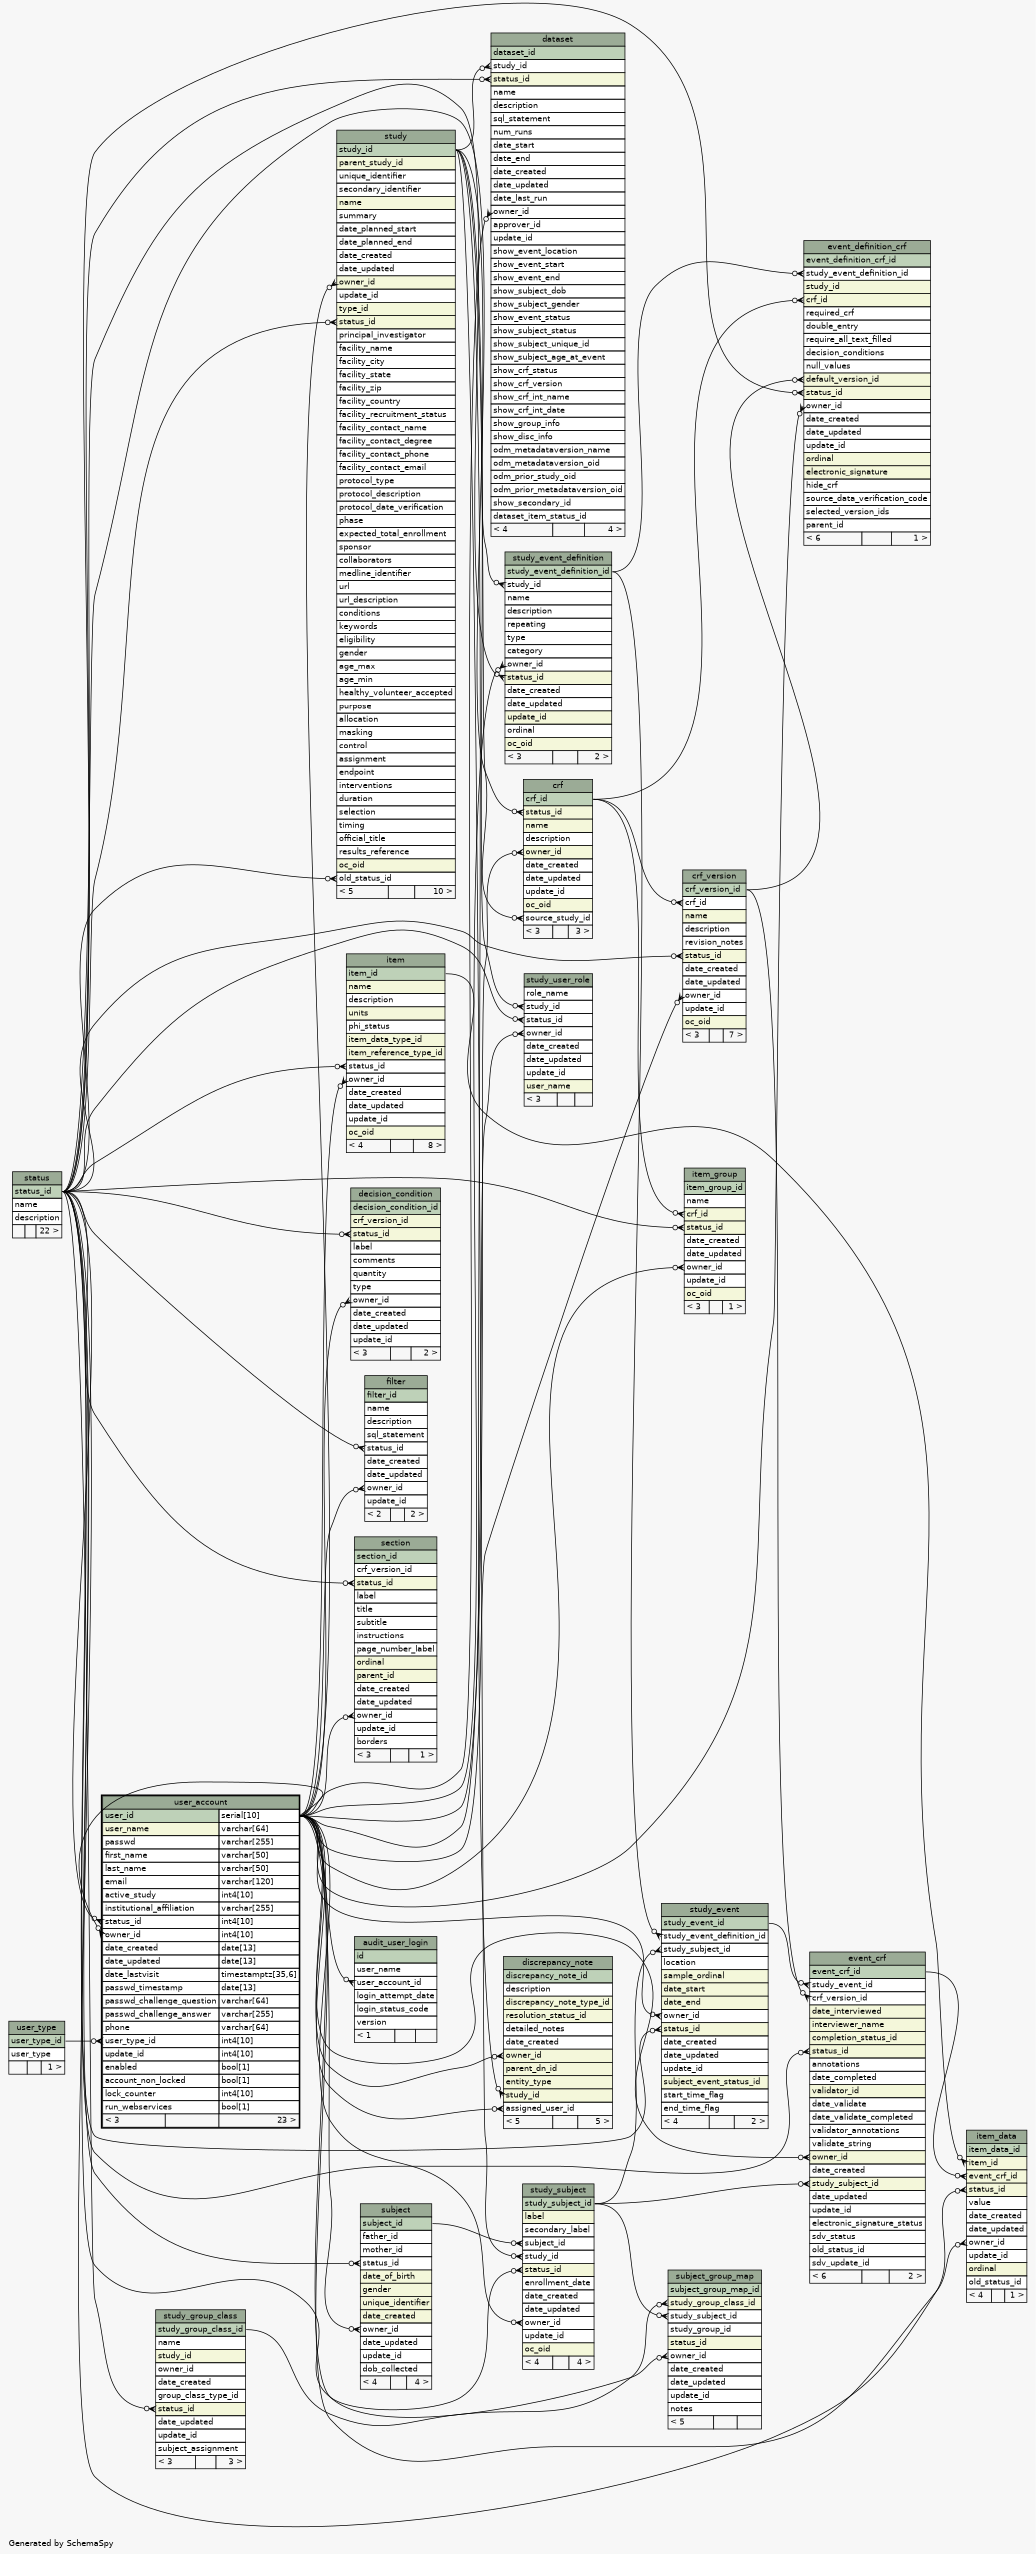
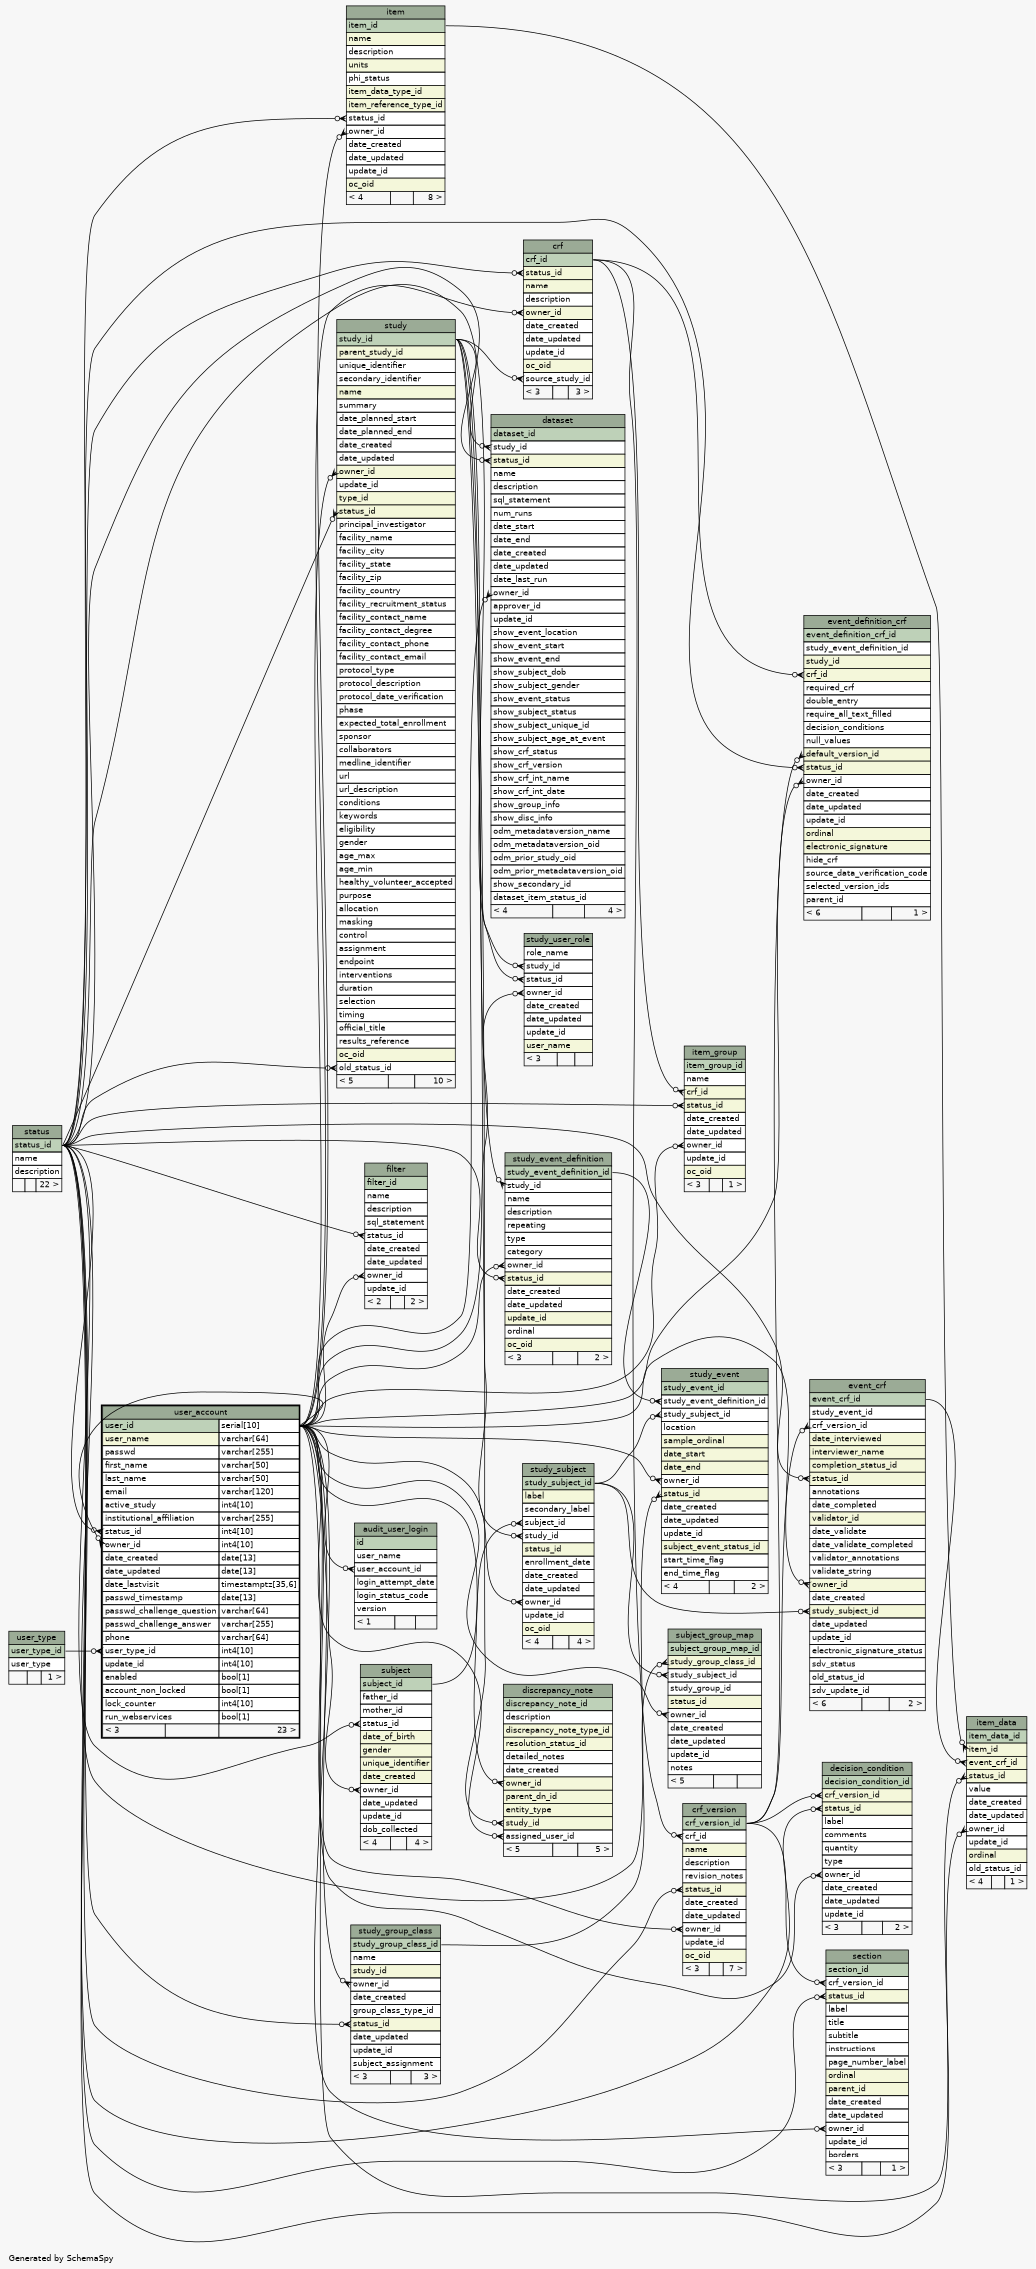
(638, 361) -> none
none -> (325, 1700)
none -> (780, 1812)
none -> (786, 1898)
(788, 1949) -> none
(85, 2200) -> none
